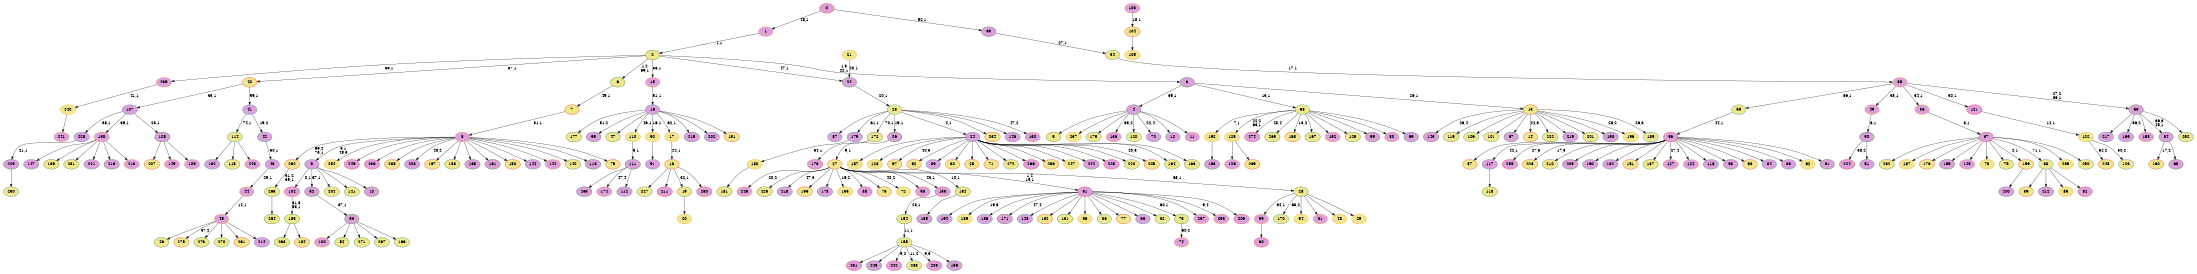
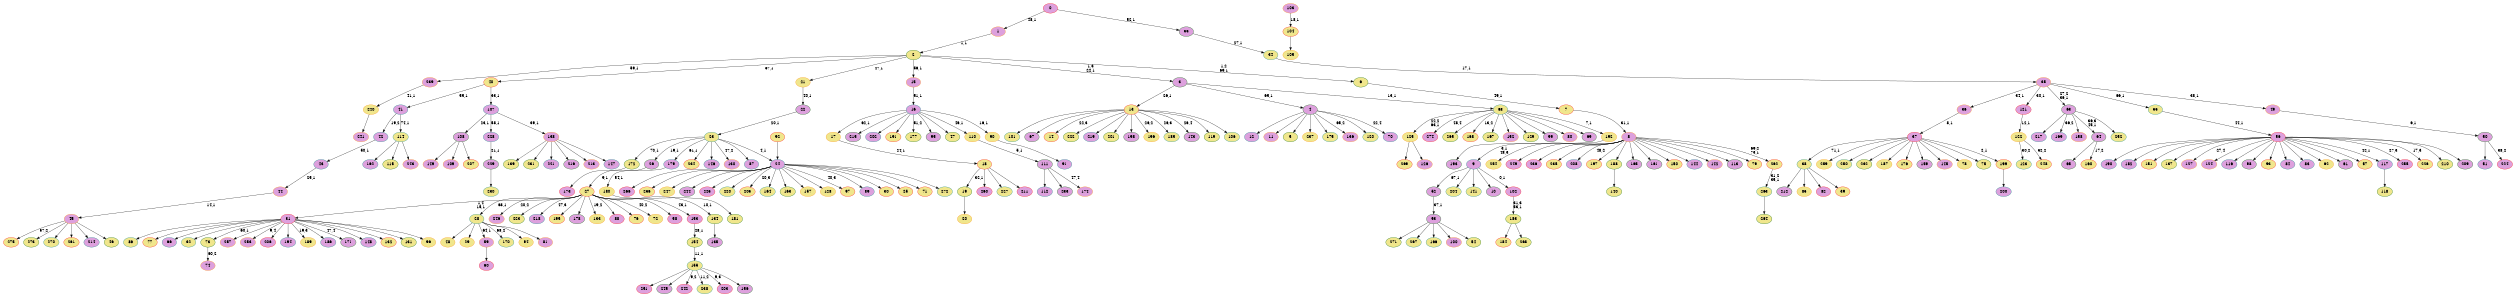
(750, 68) -> (859, 68)
(518, 146) -> (1614, 177)
(943, 148) -> (778, 149)
